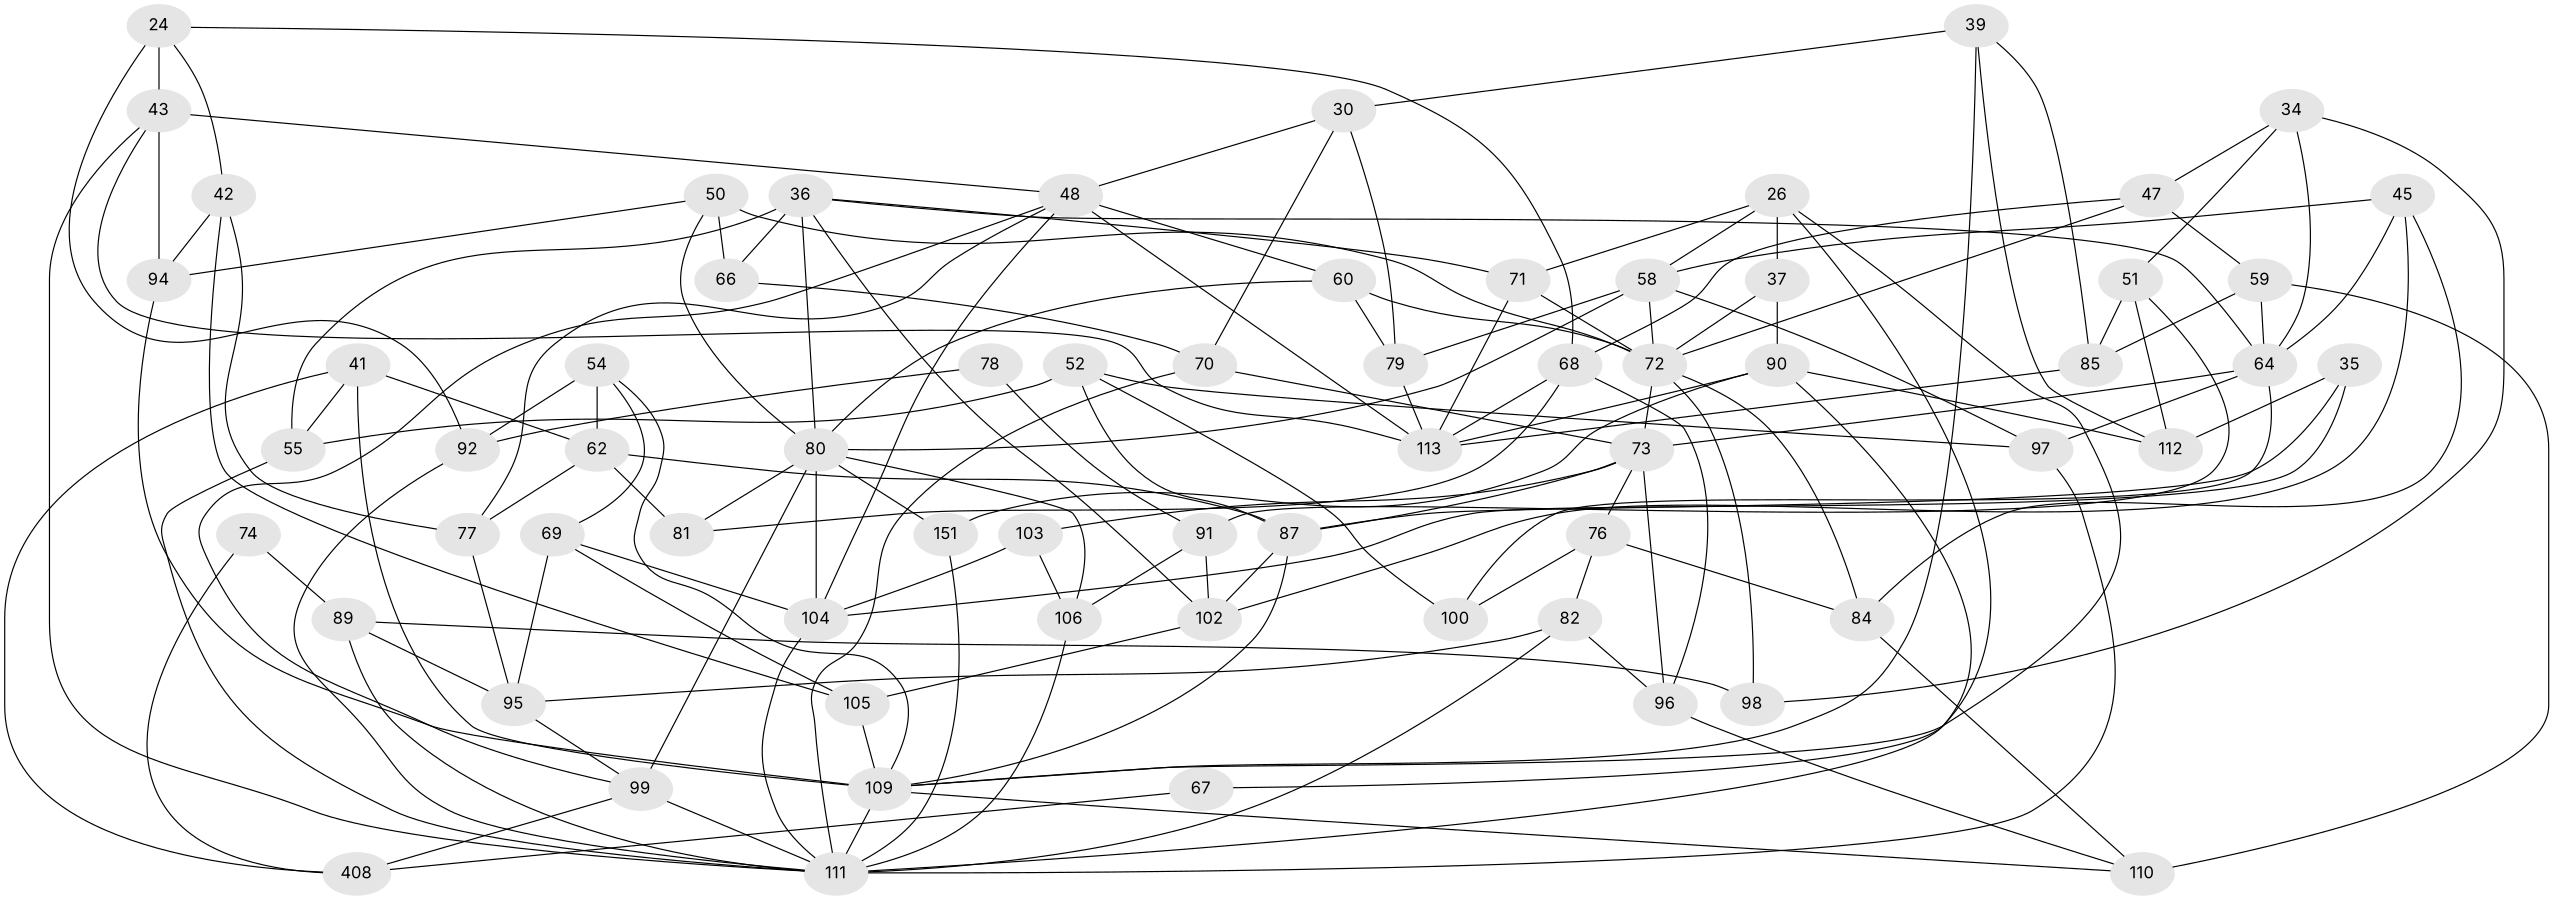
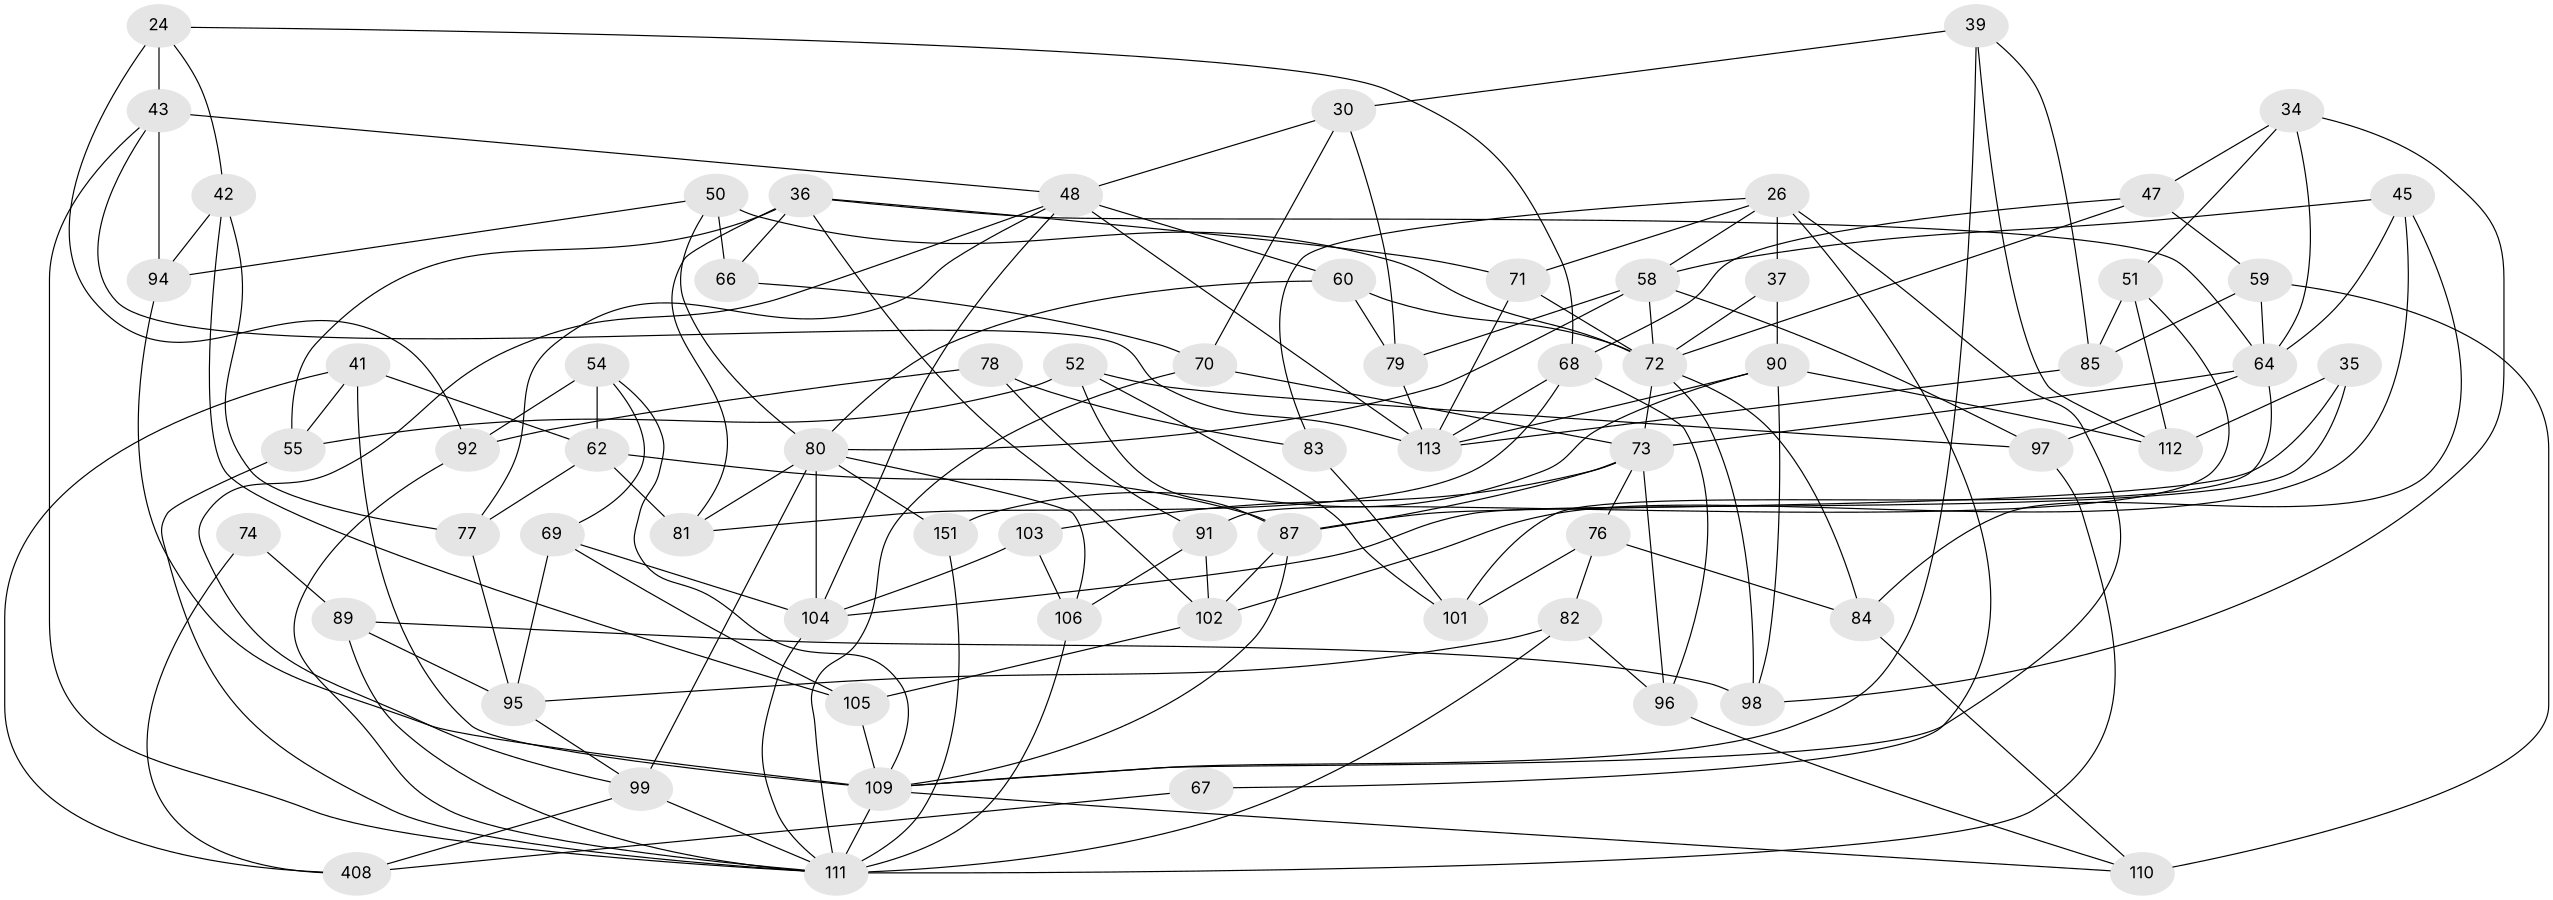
(808, 307) -> (684, 342)
none -> (1314, 450)
(1456, 620) -> (1456, 620)
(1615, 806) -> (1778, 536)
